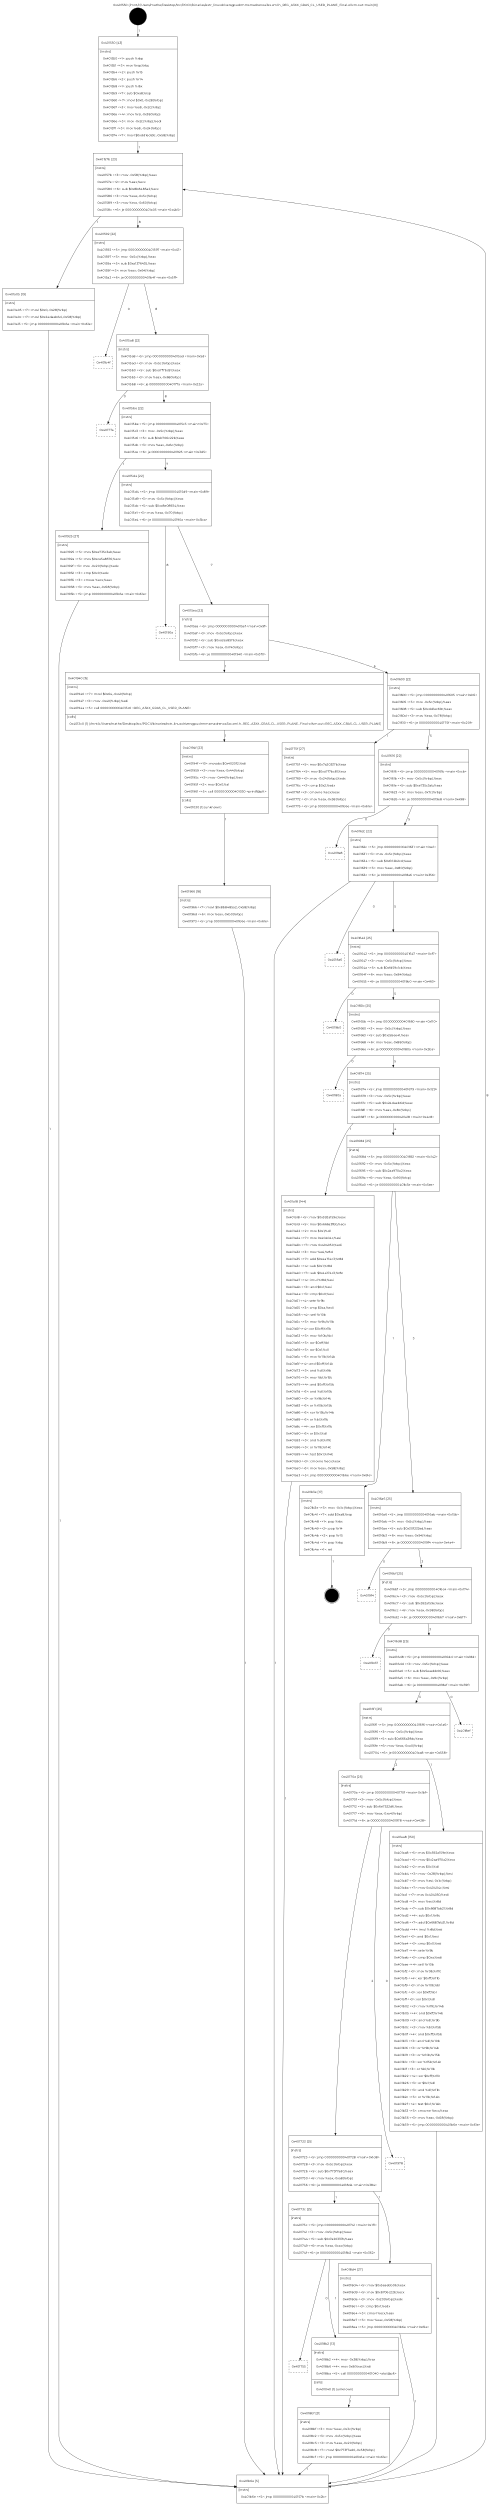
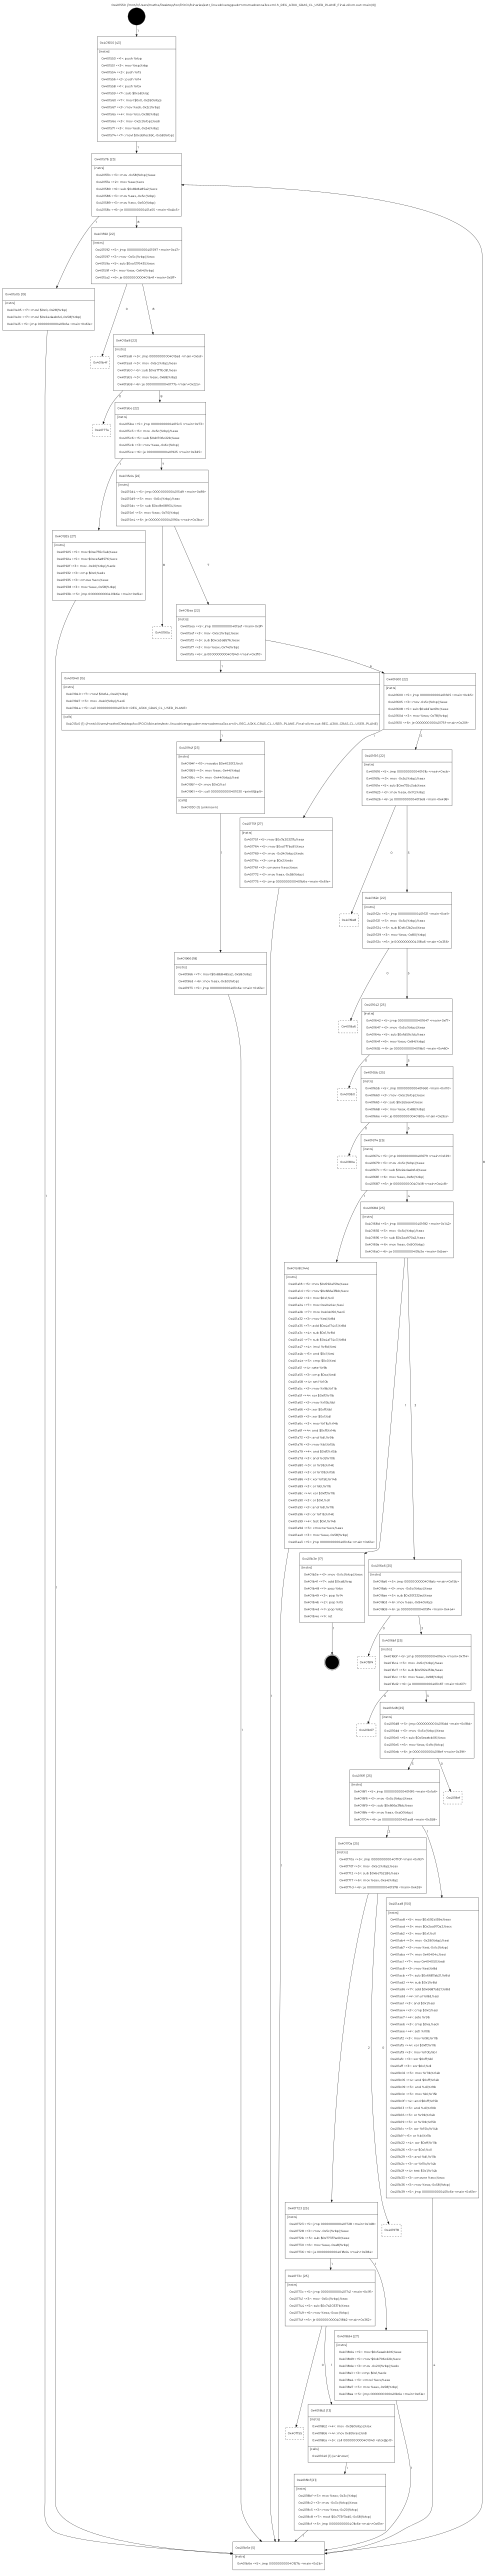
(274, 1660) -> (270, 1713)
